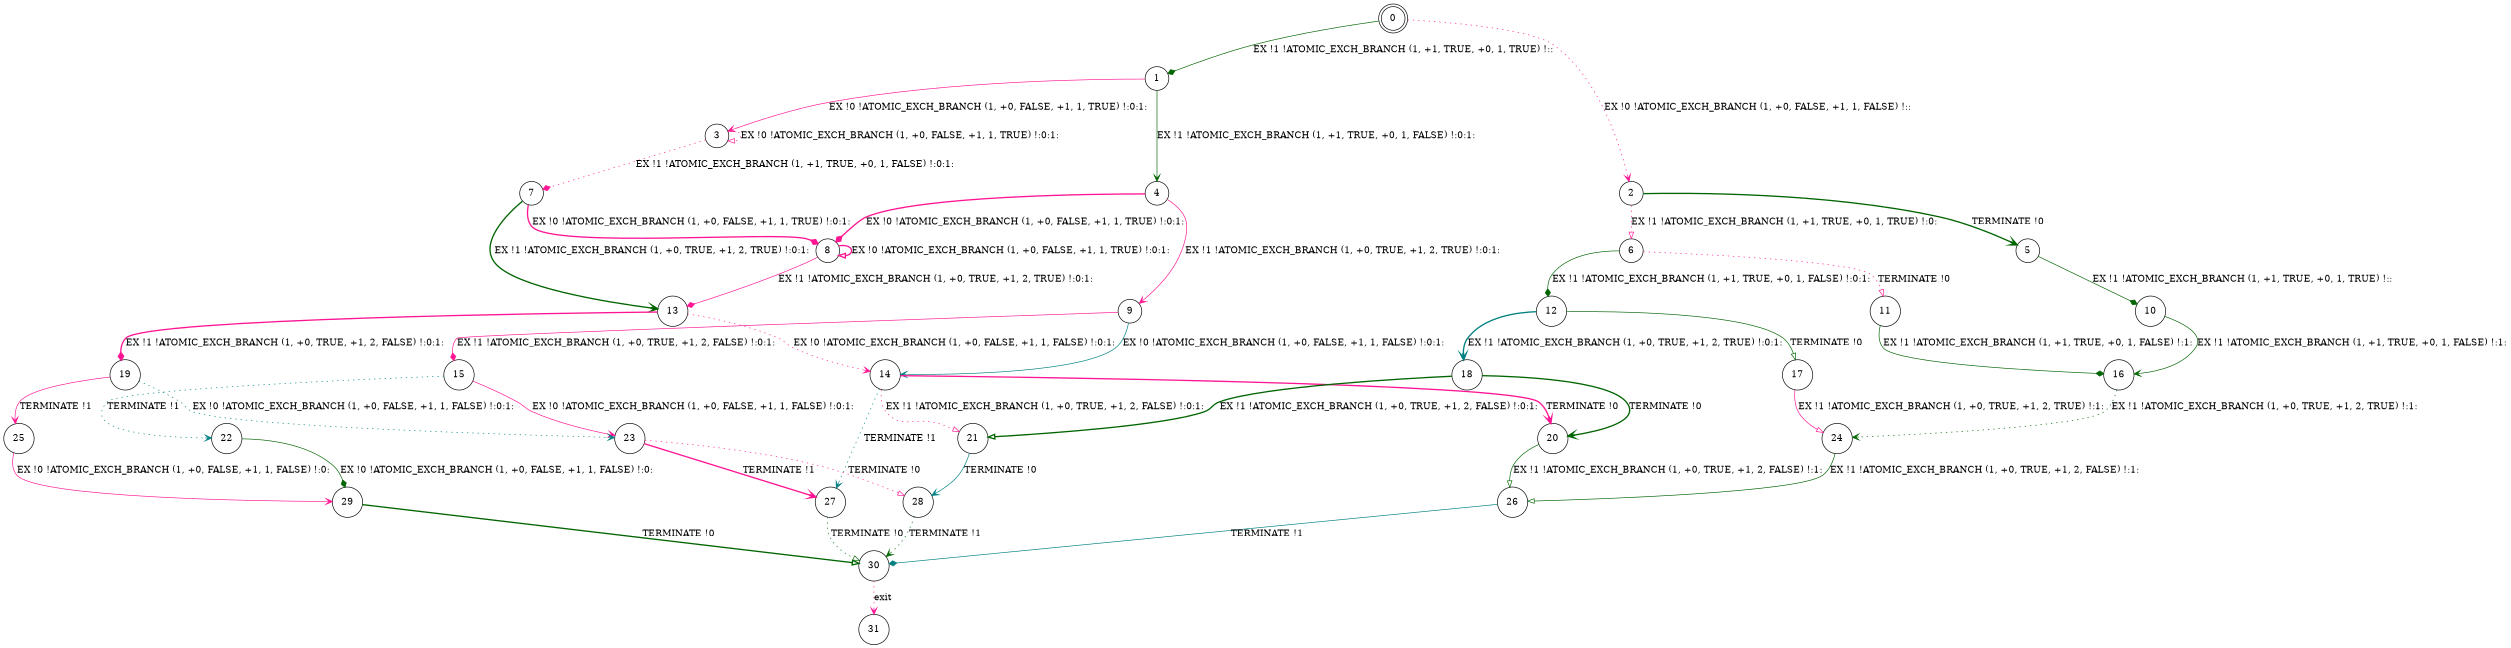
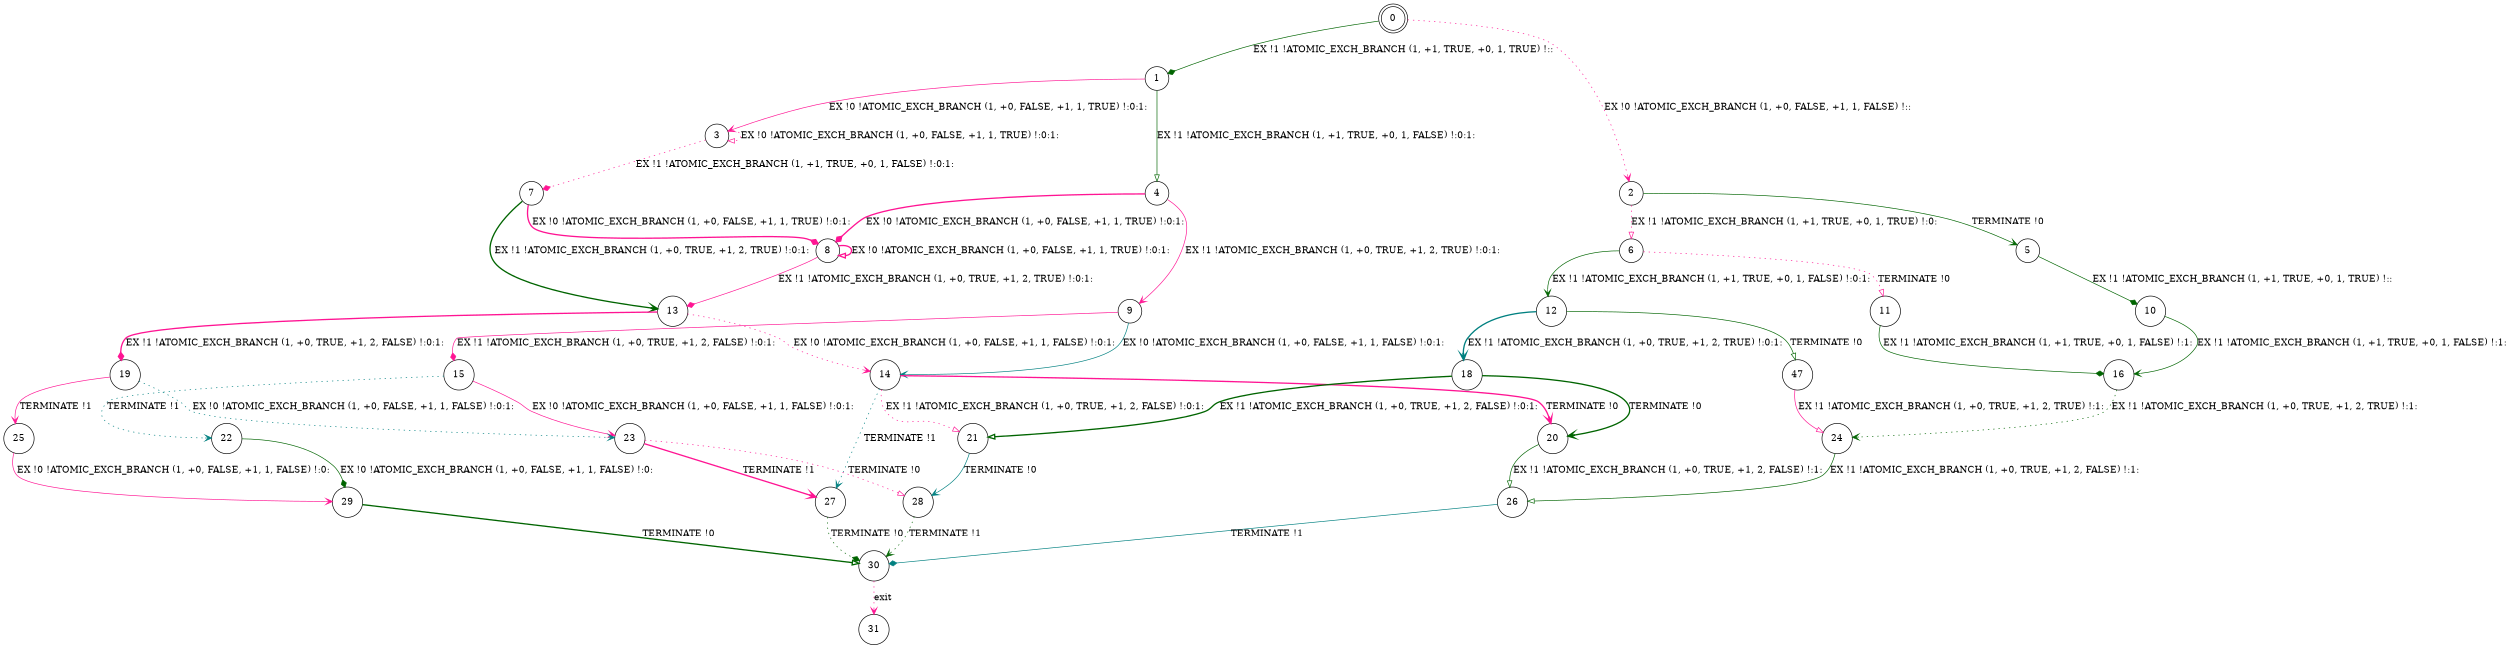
(1157, 133) -> (1157, 133)
(1830, 201) -> (1830, 201)
(1576, 258) -> (1575, 258)
(1798, 375) -> (1798, 375)
(833, 542) -> (833, 542)
